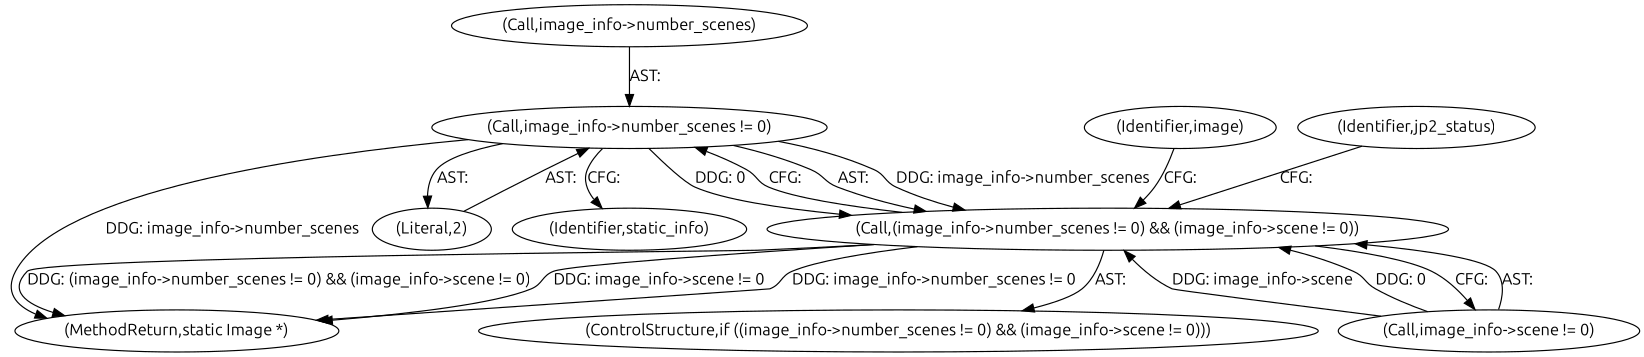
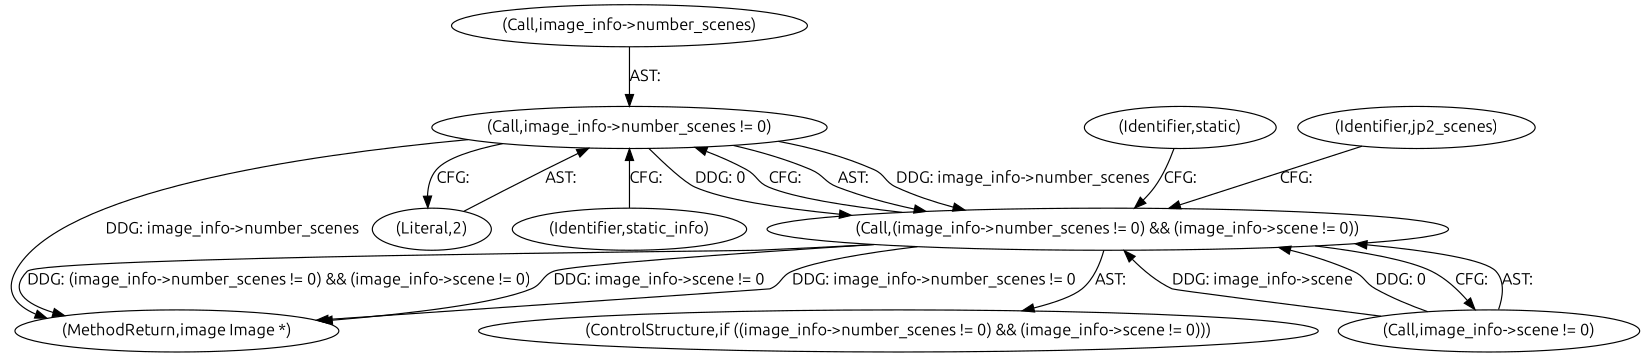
(1180, 127) -> (1180, 127)
(1416, 127) -> (1416, 127)
(586, 172) -> (629, 184)
(455, 178) -> (455, 178)
(177, 331) -> (177, 331)
